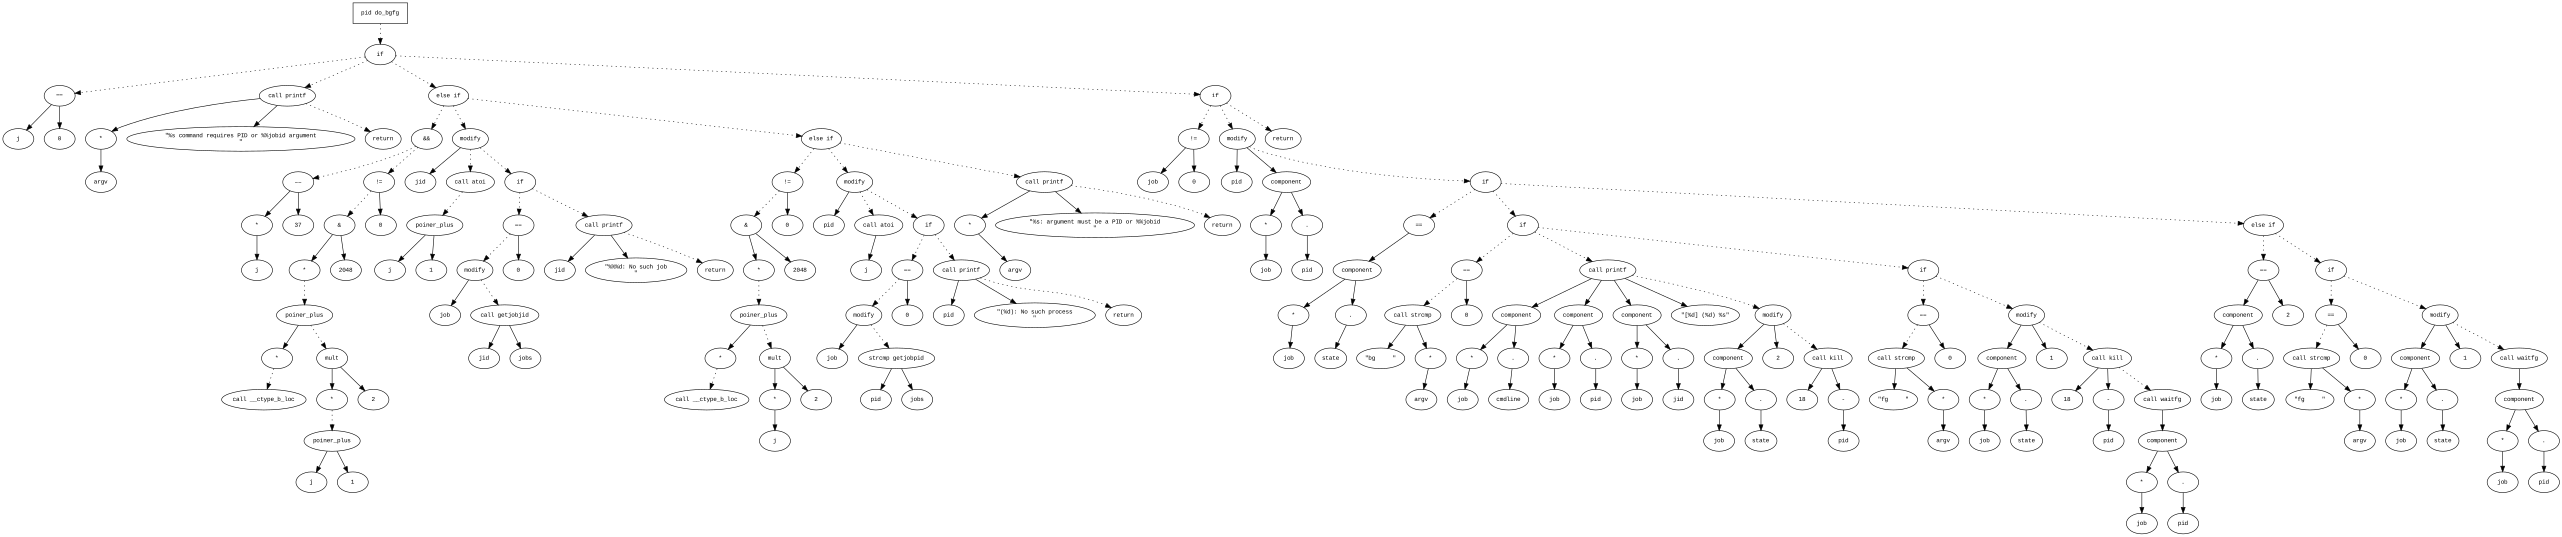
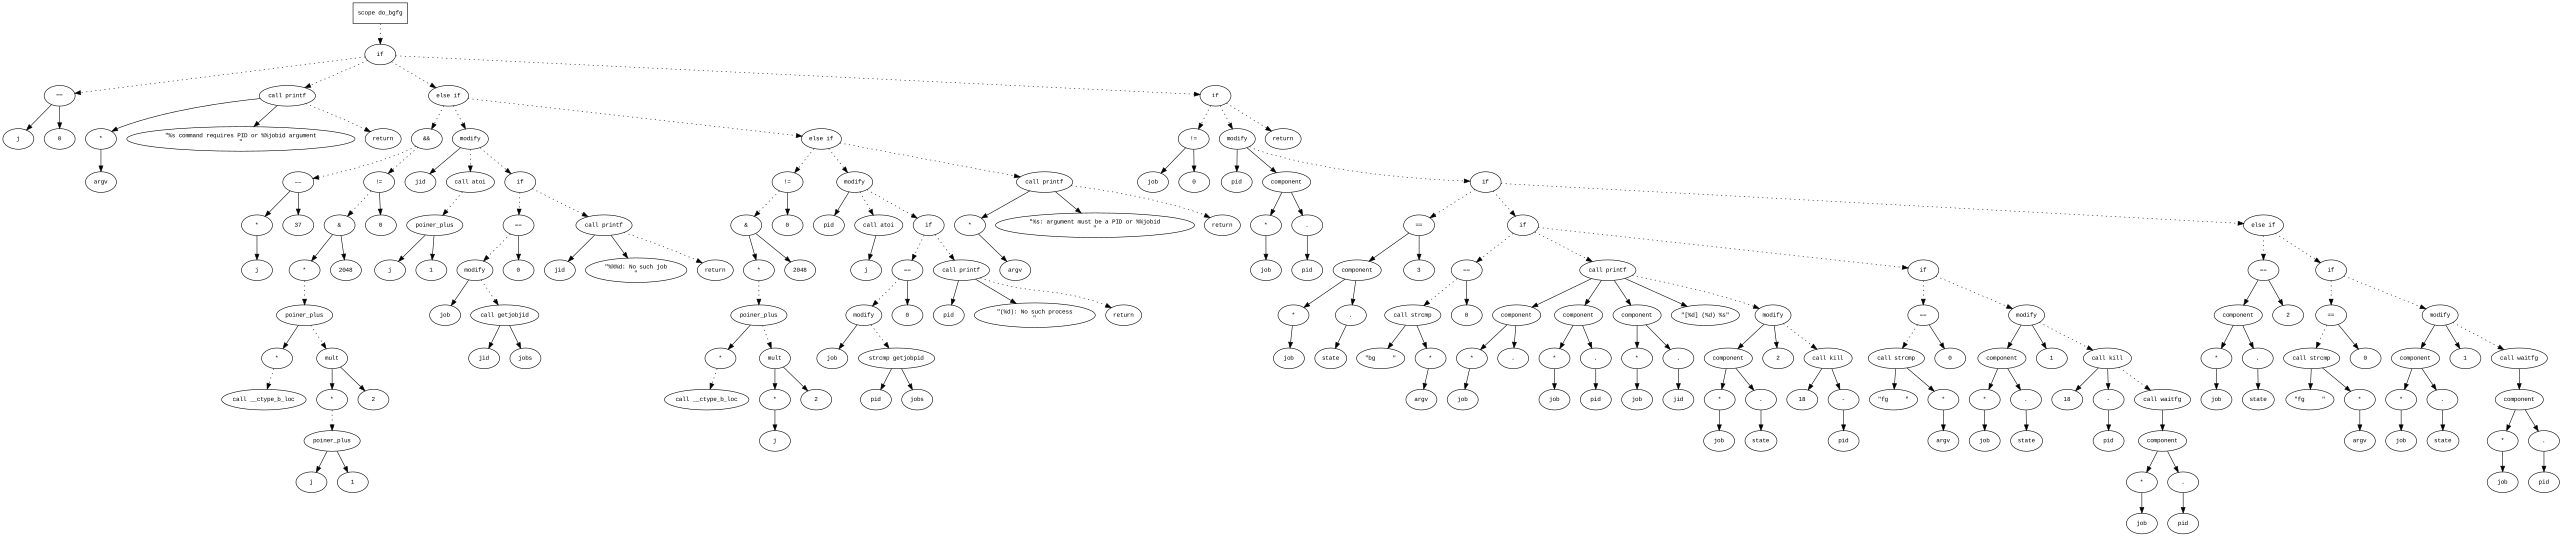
(380, 13) -> (380, 13)
none -> (1419, 270)
(1509, 400) -> none
